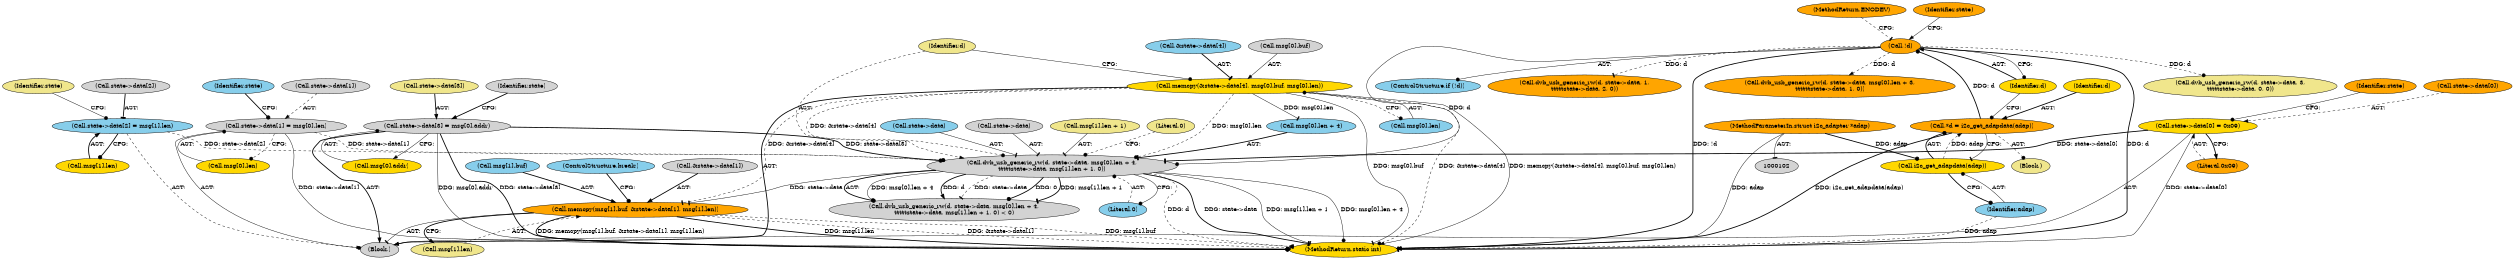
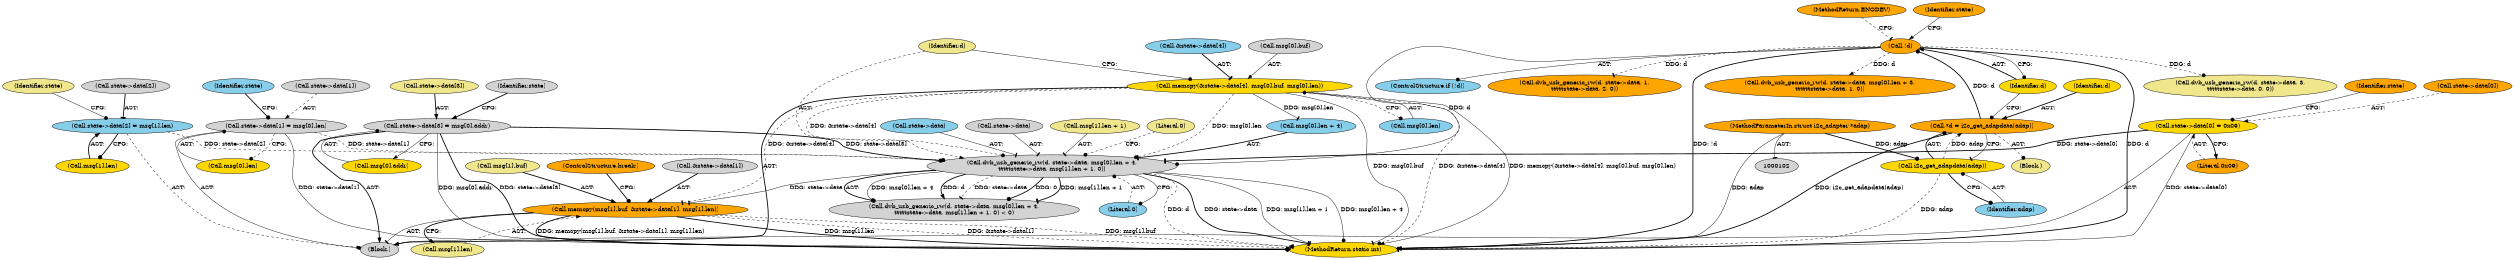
(502, 166) -> (502, 166)
(601, 166) -> (601, 166)
(1700, 245) -> (1738, 243)
